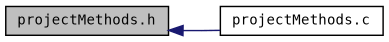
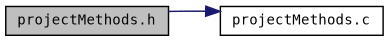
(202, 31) -> (187, 11)
